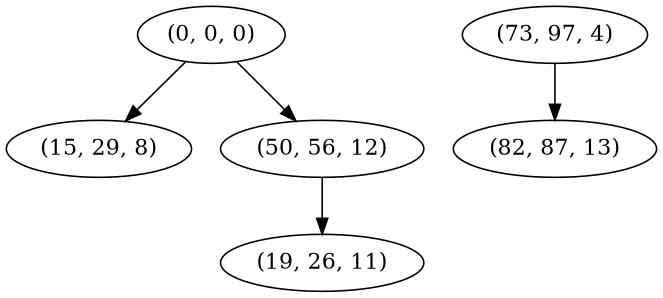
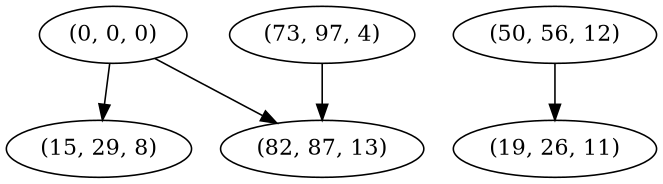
(261, 86) -> (209, 87)
